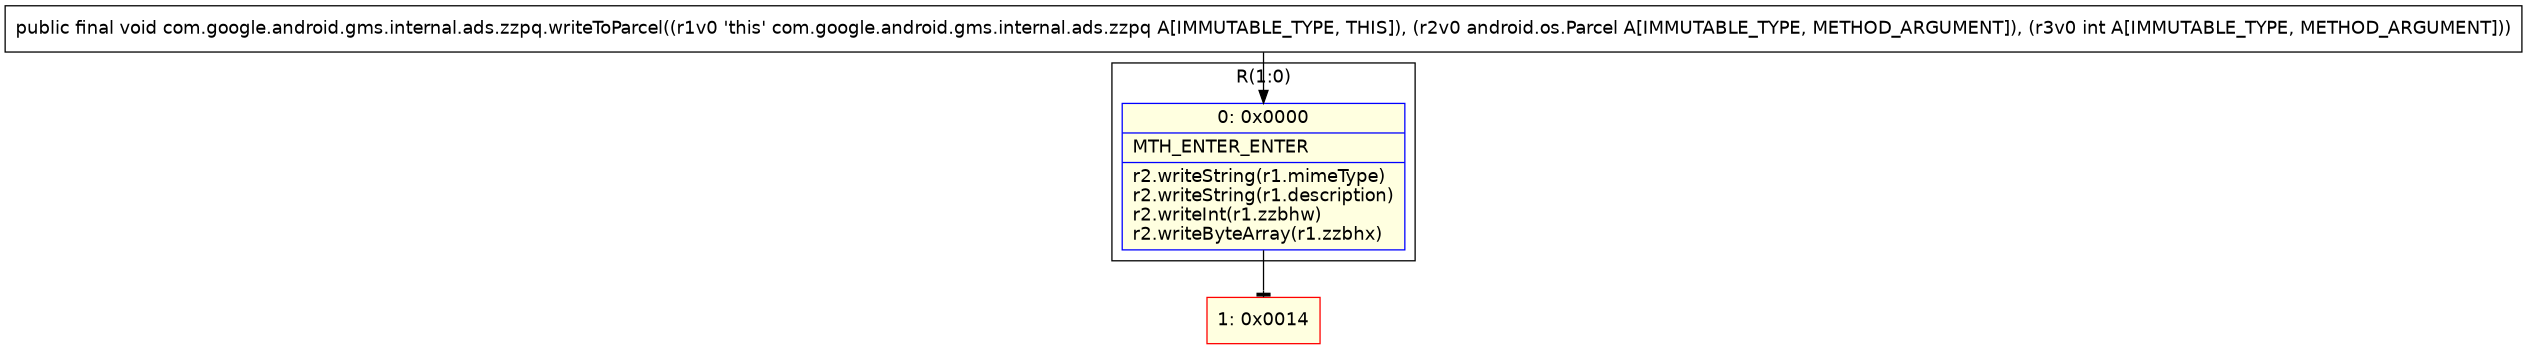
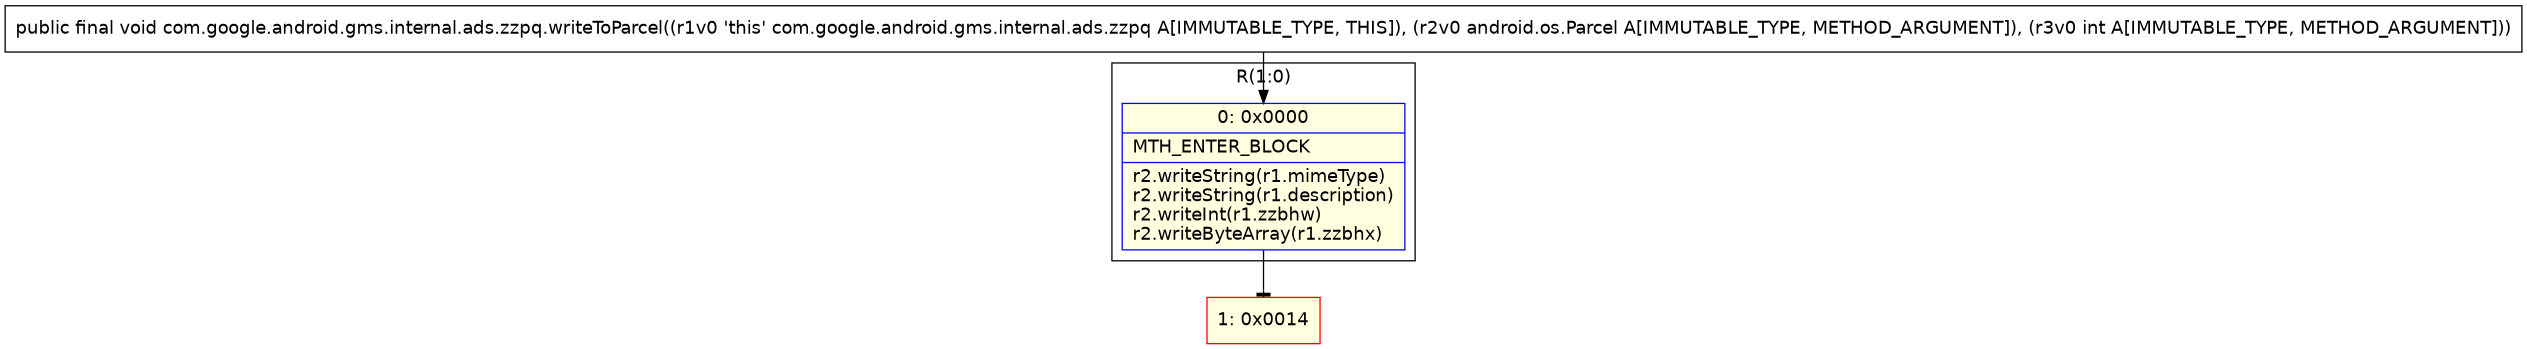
(1221, 147) -> (1222, 147)
